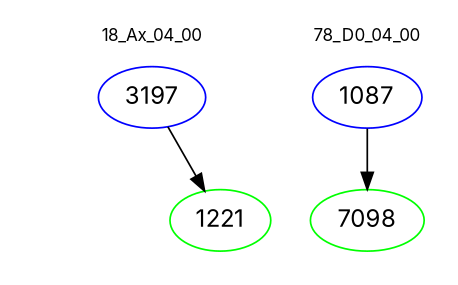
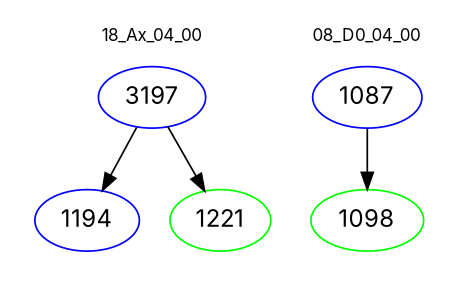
(367, 37) -> (367, 37)
none -> (87, 220)
(367, 220) -> (367, 220)
